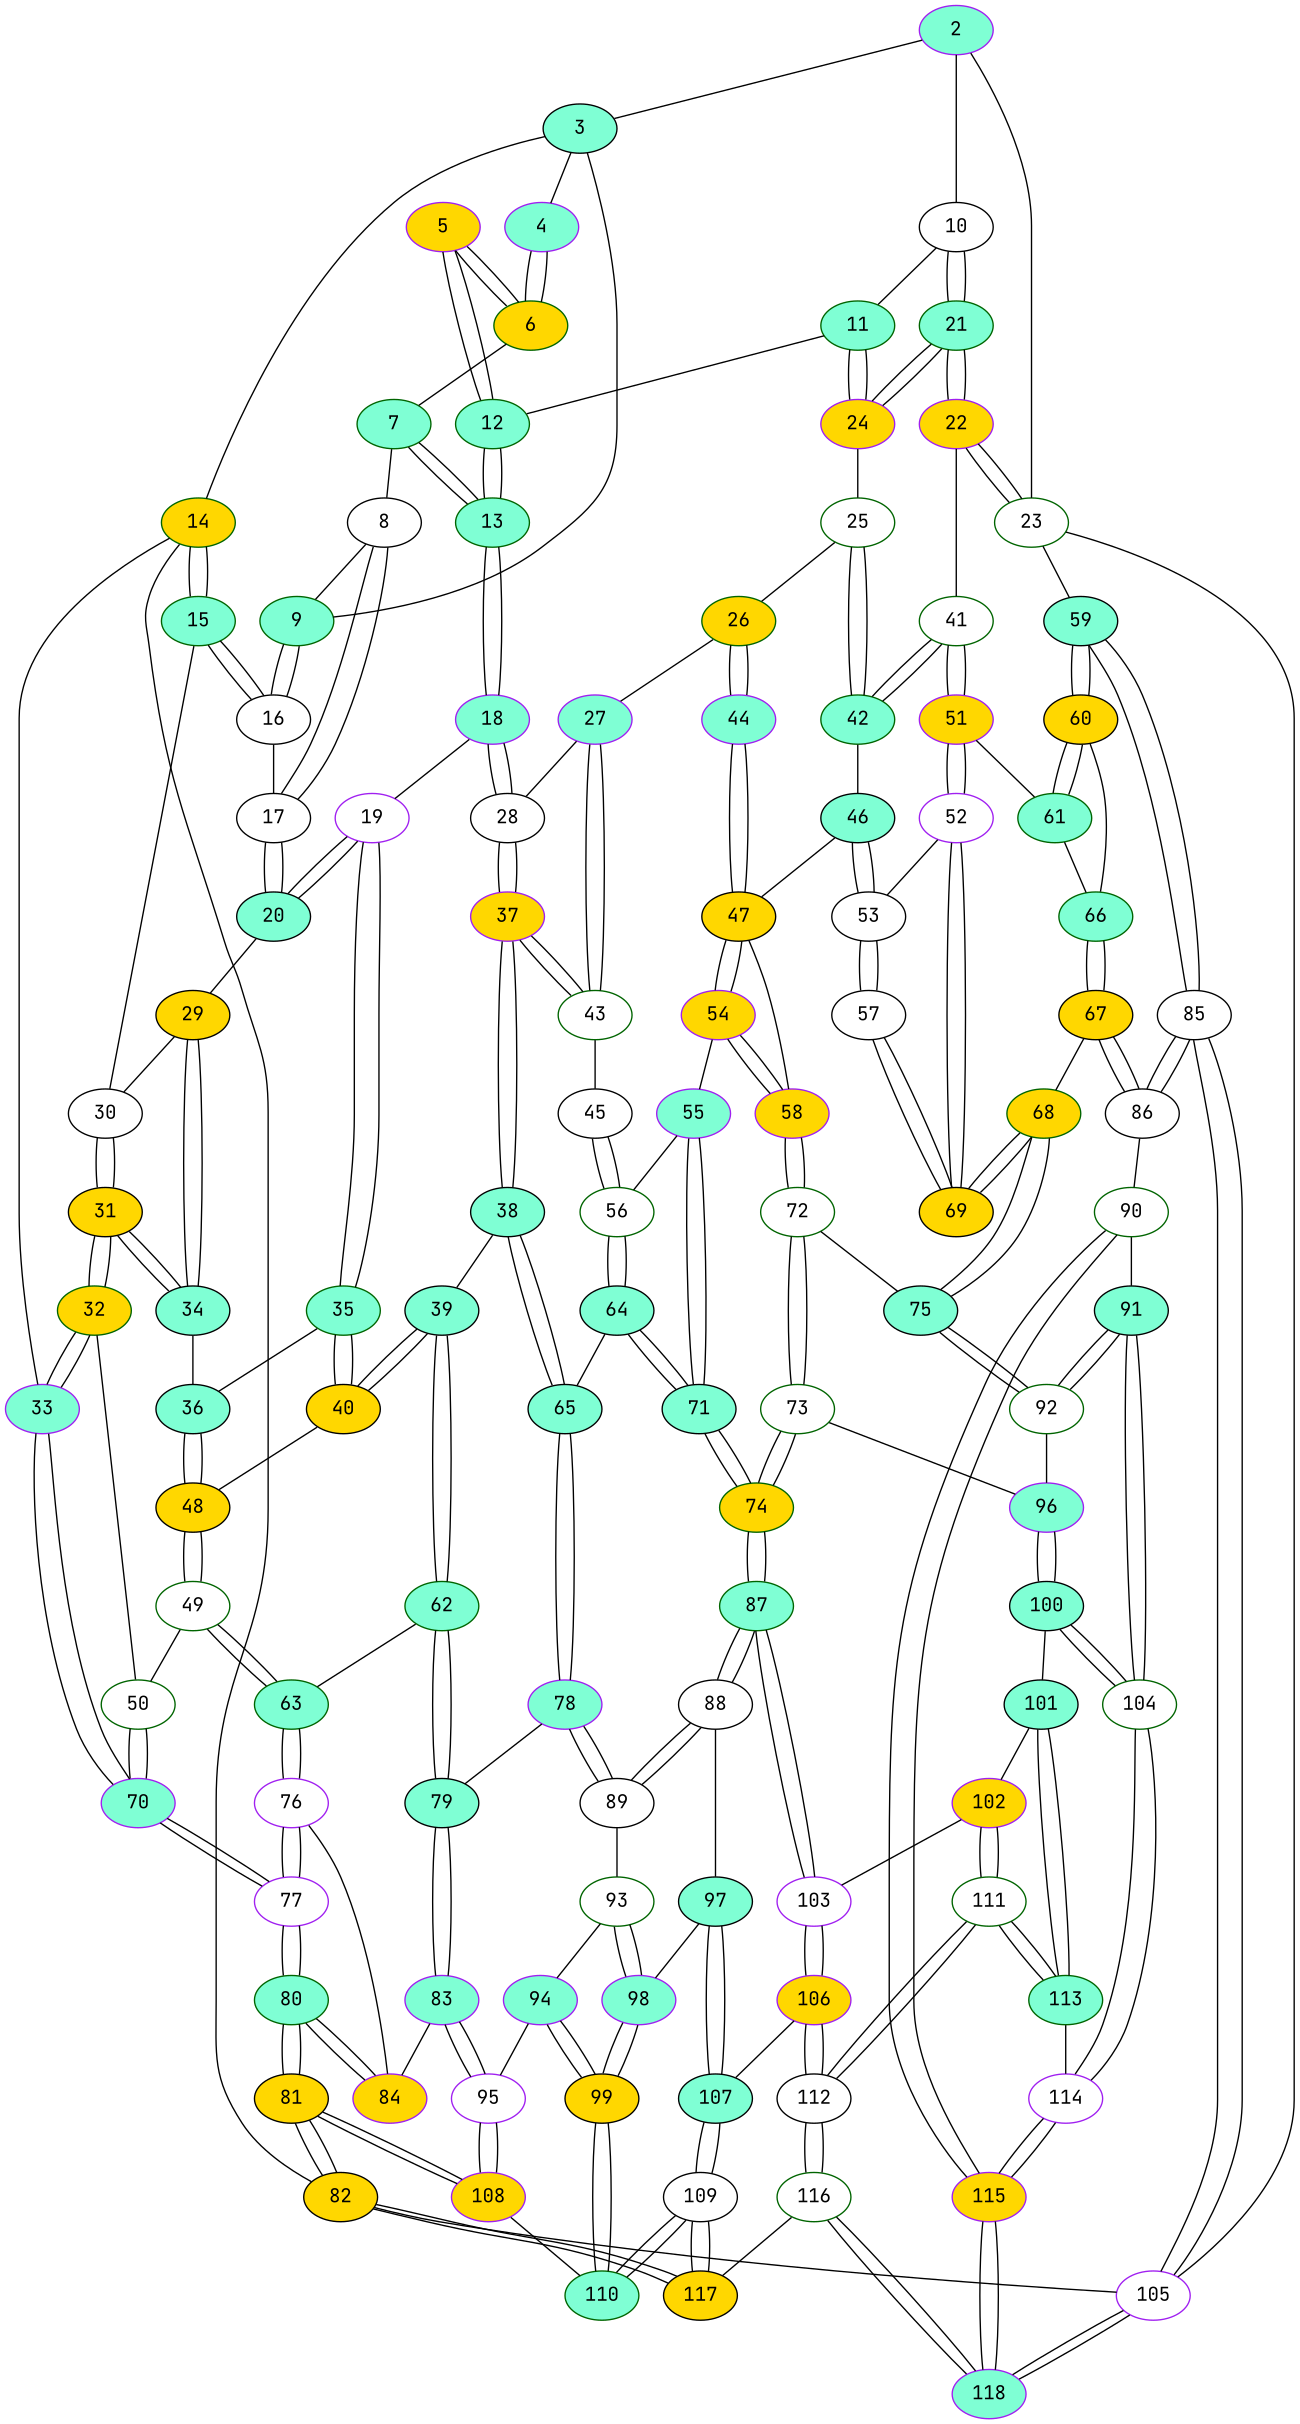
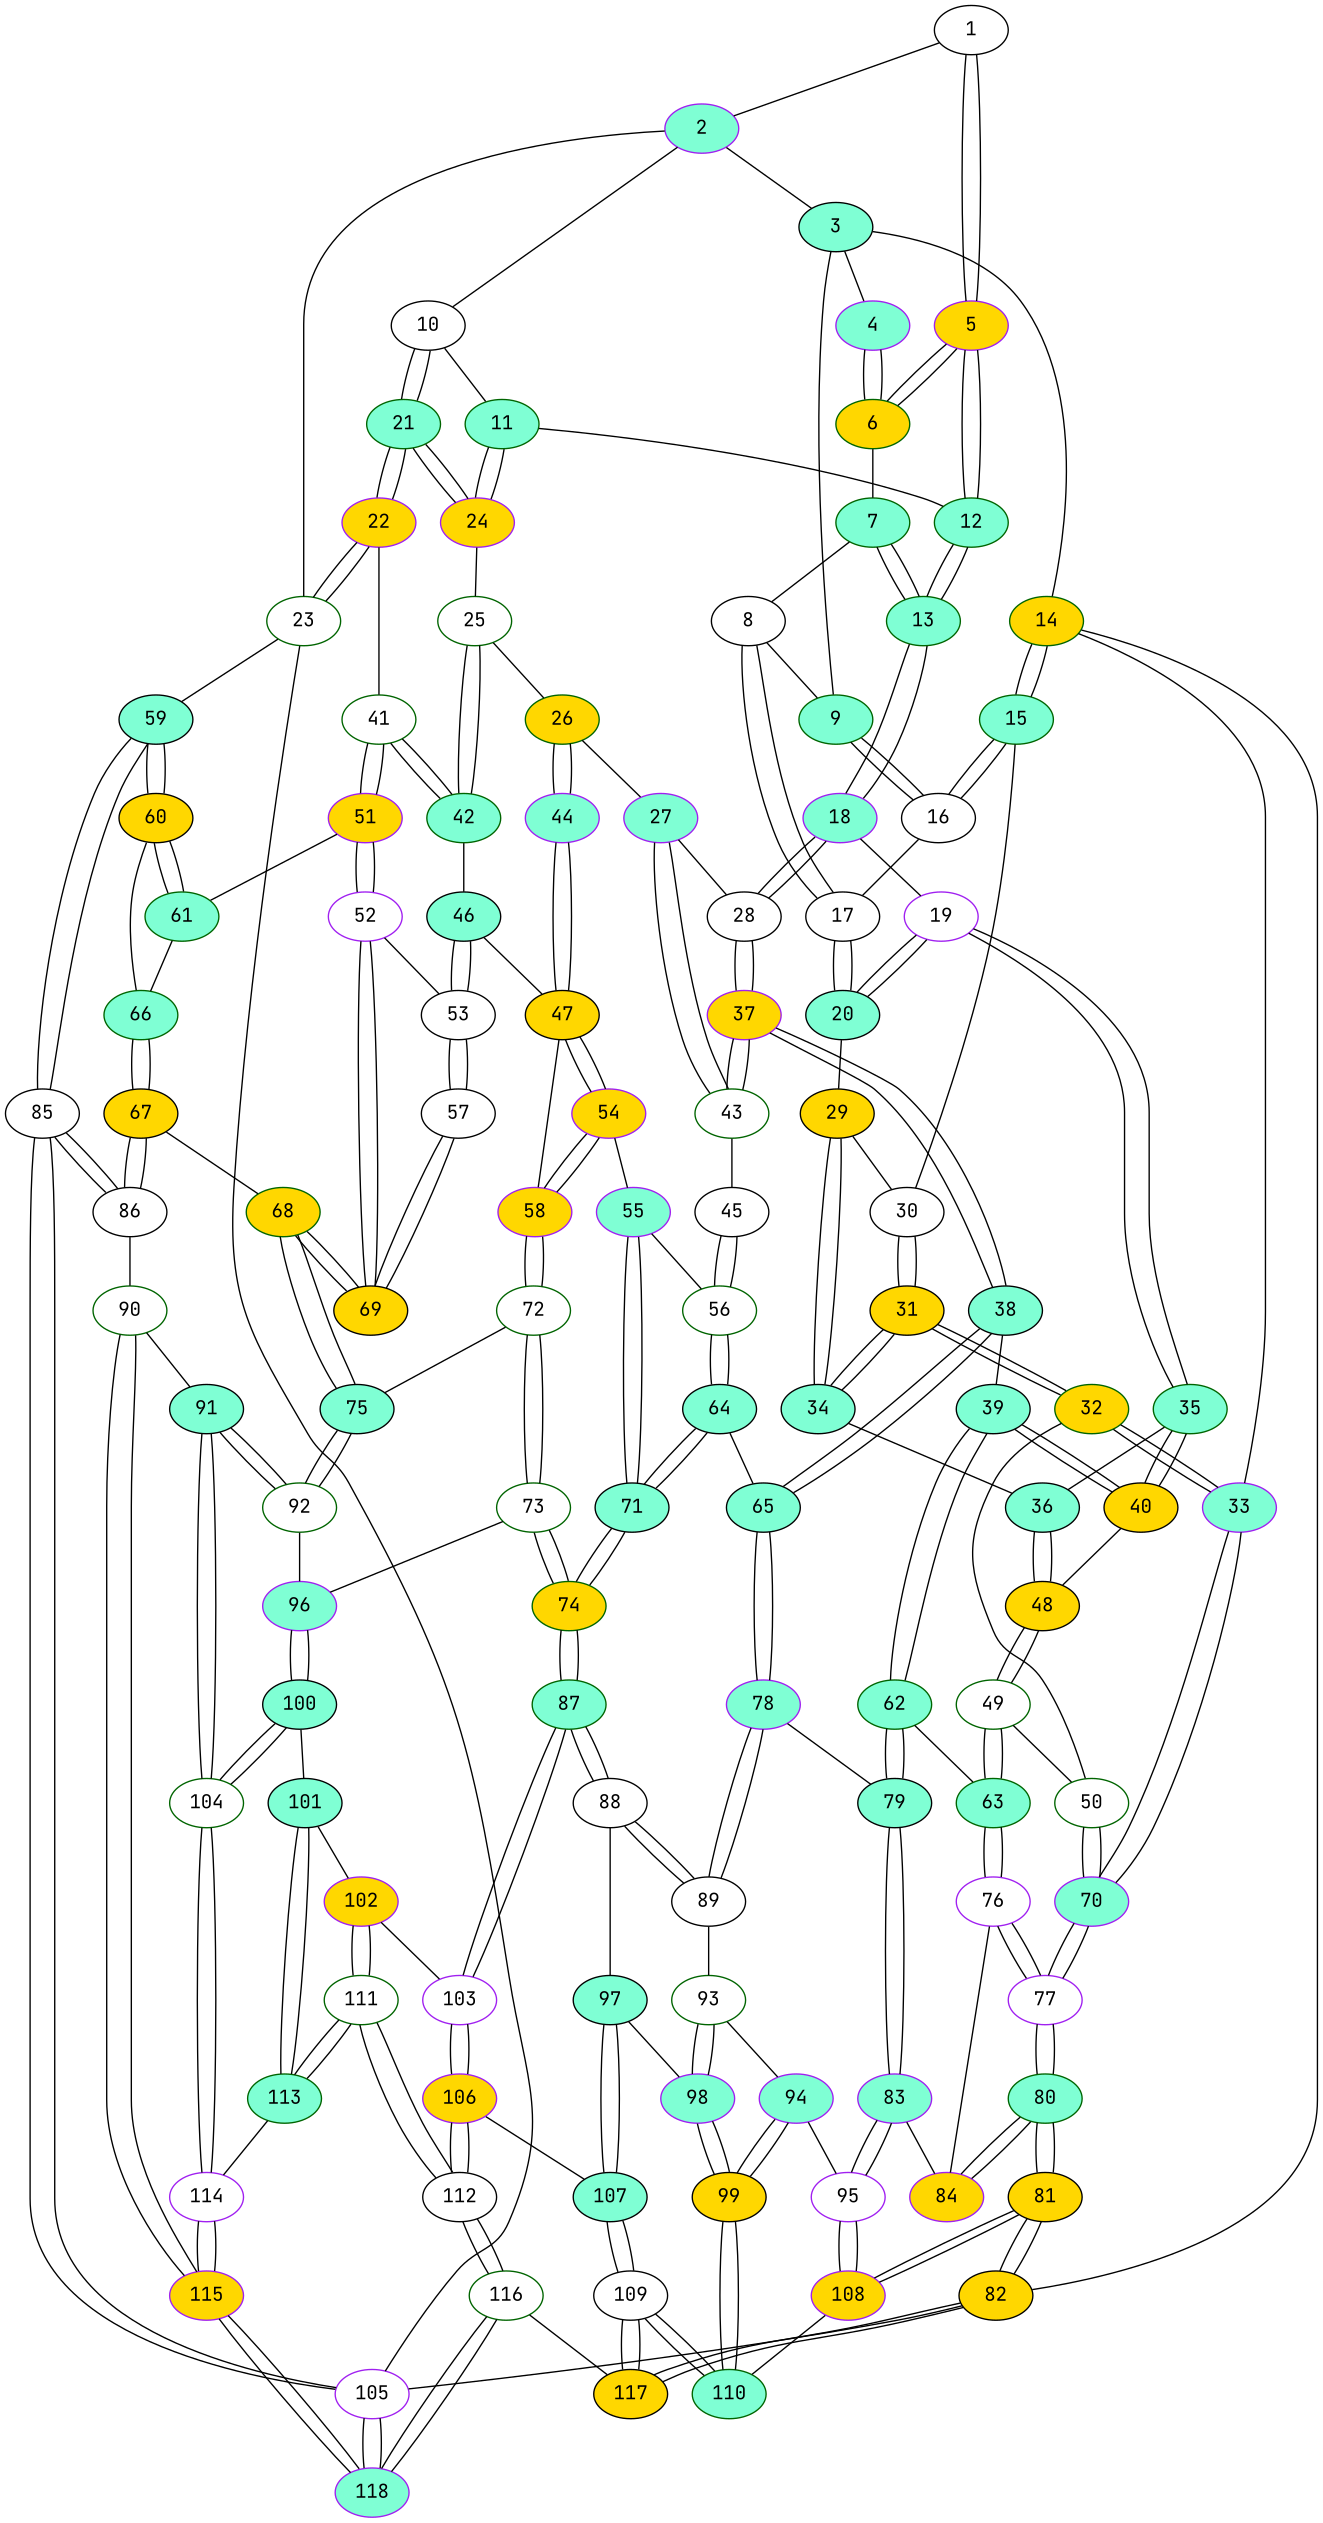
none -> (971, 30)
